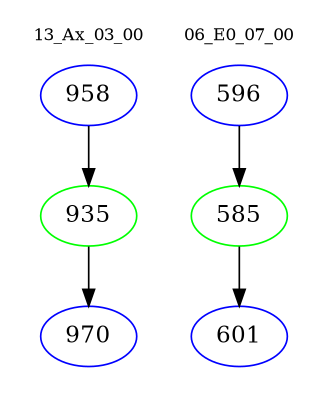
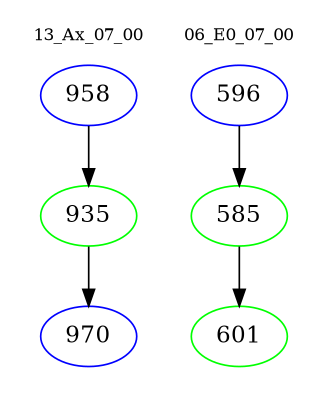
(89, 36) -> (89, 36)
(239, 336) -> (239, 336)
